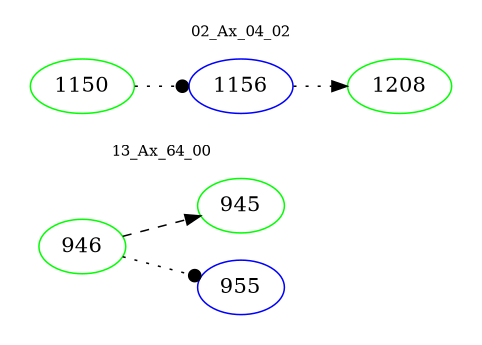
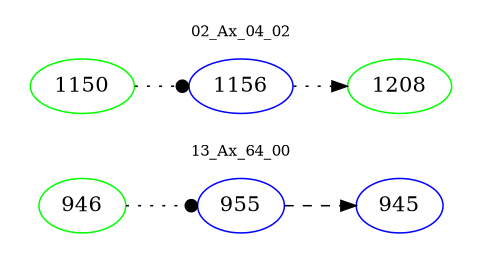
(241, 206) -> (400, 206)
(154, 228) -> (313, 206)
